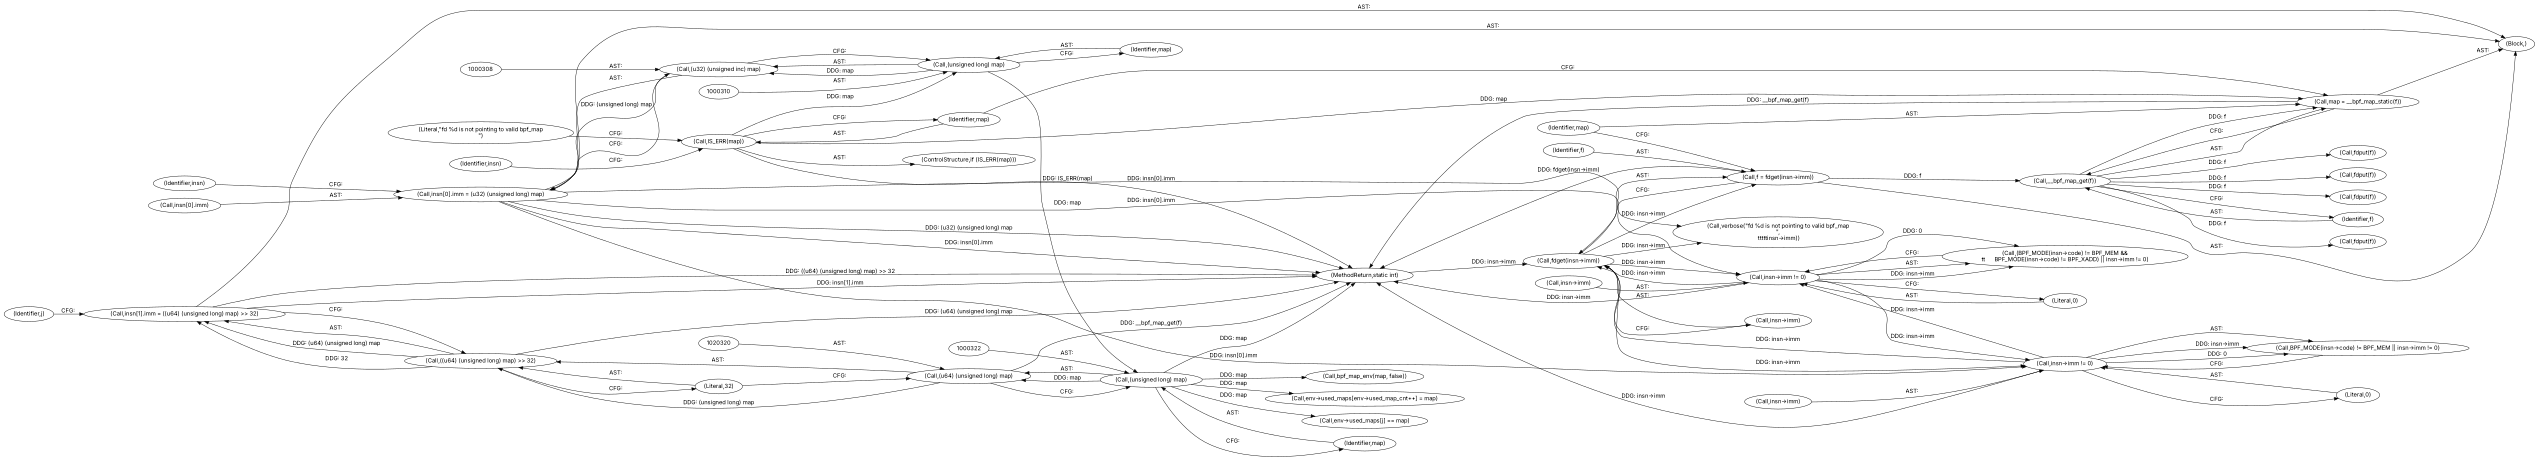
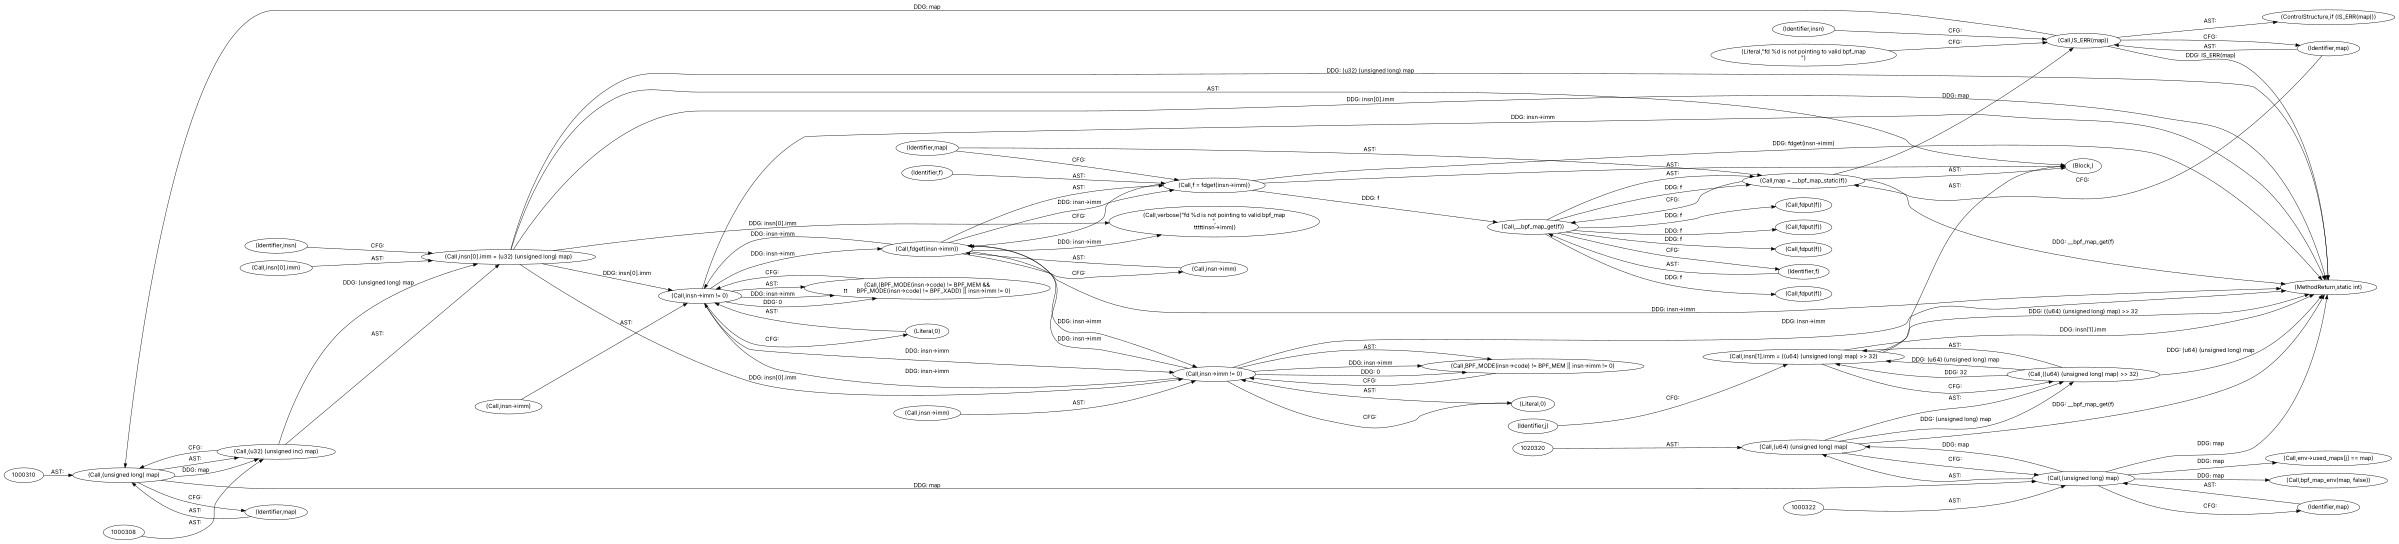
(1527, 102) -> (1958, 124)
(630, 156) -> none
(1466, 268) -> (1618, 313)
(719, 386) -> none
(1365, 399) -> none
